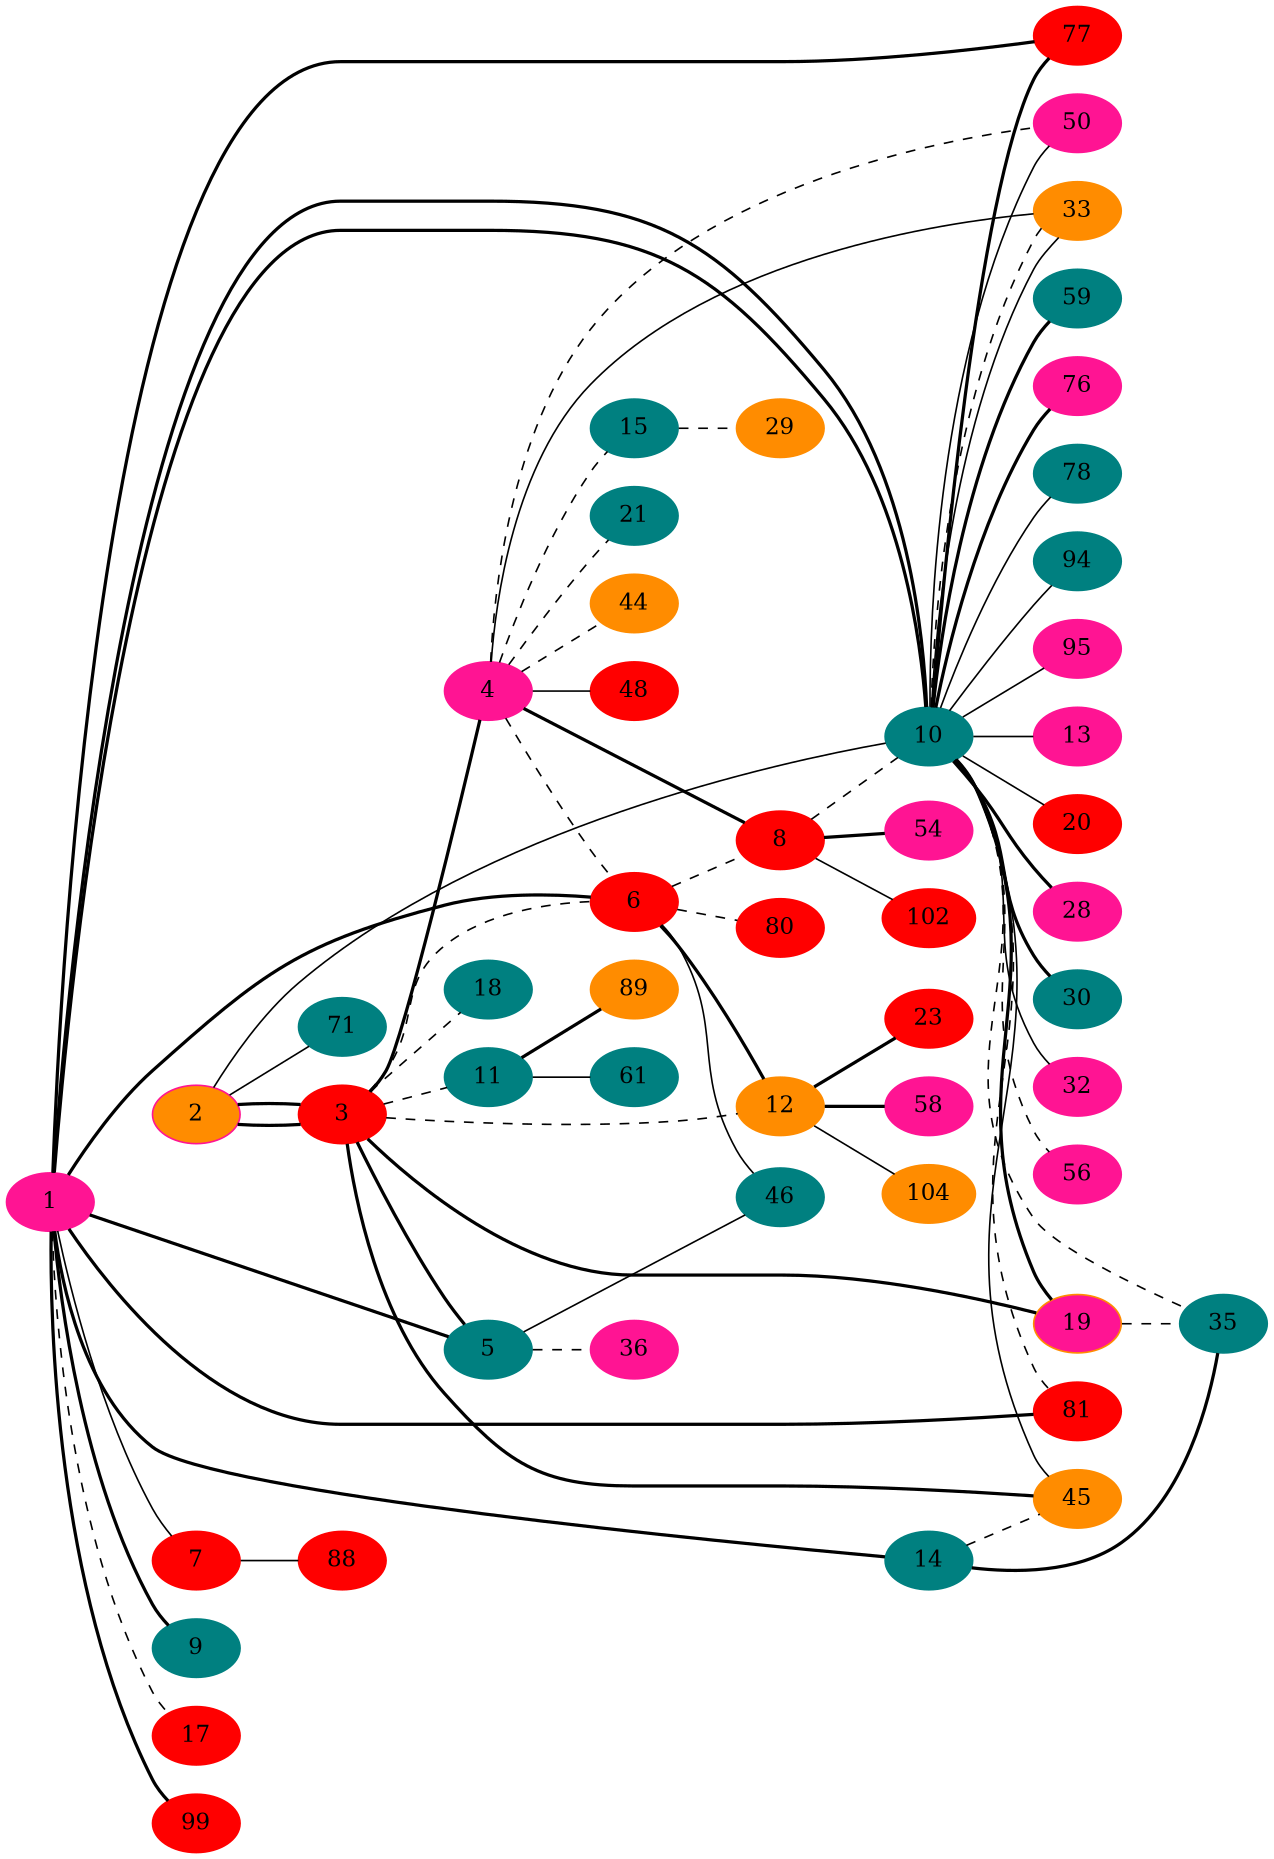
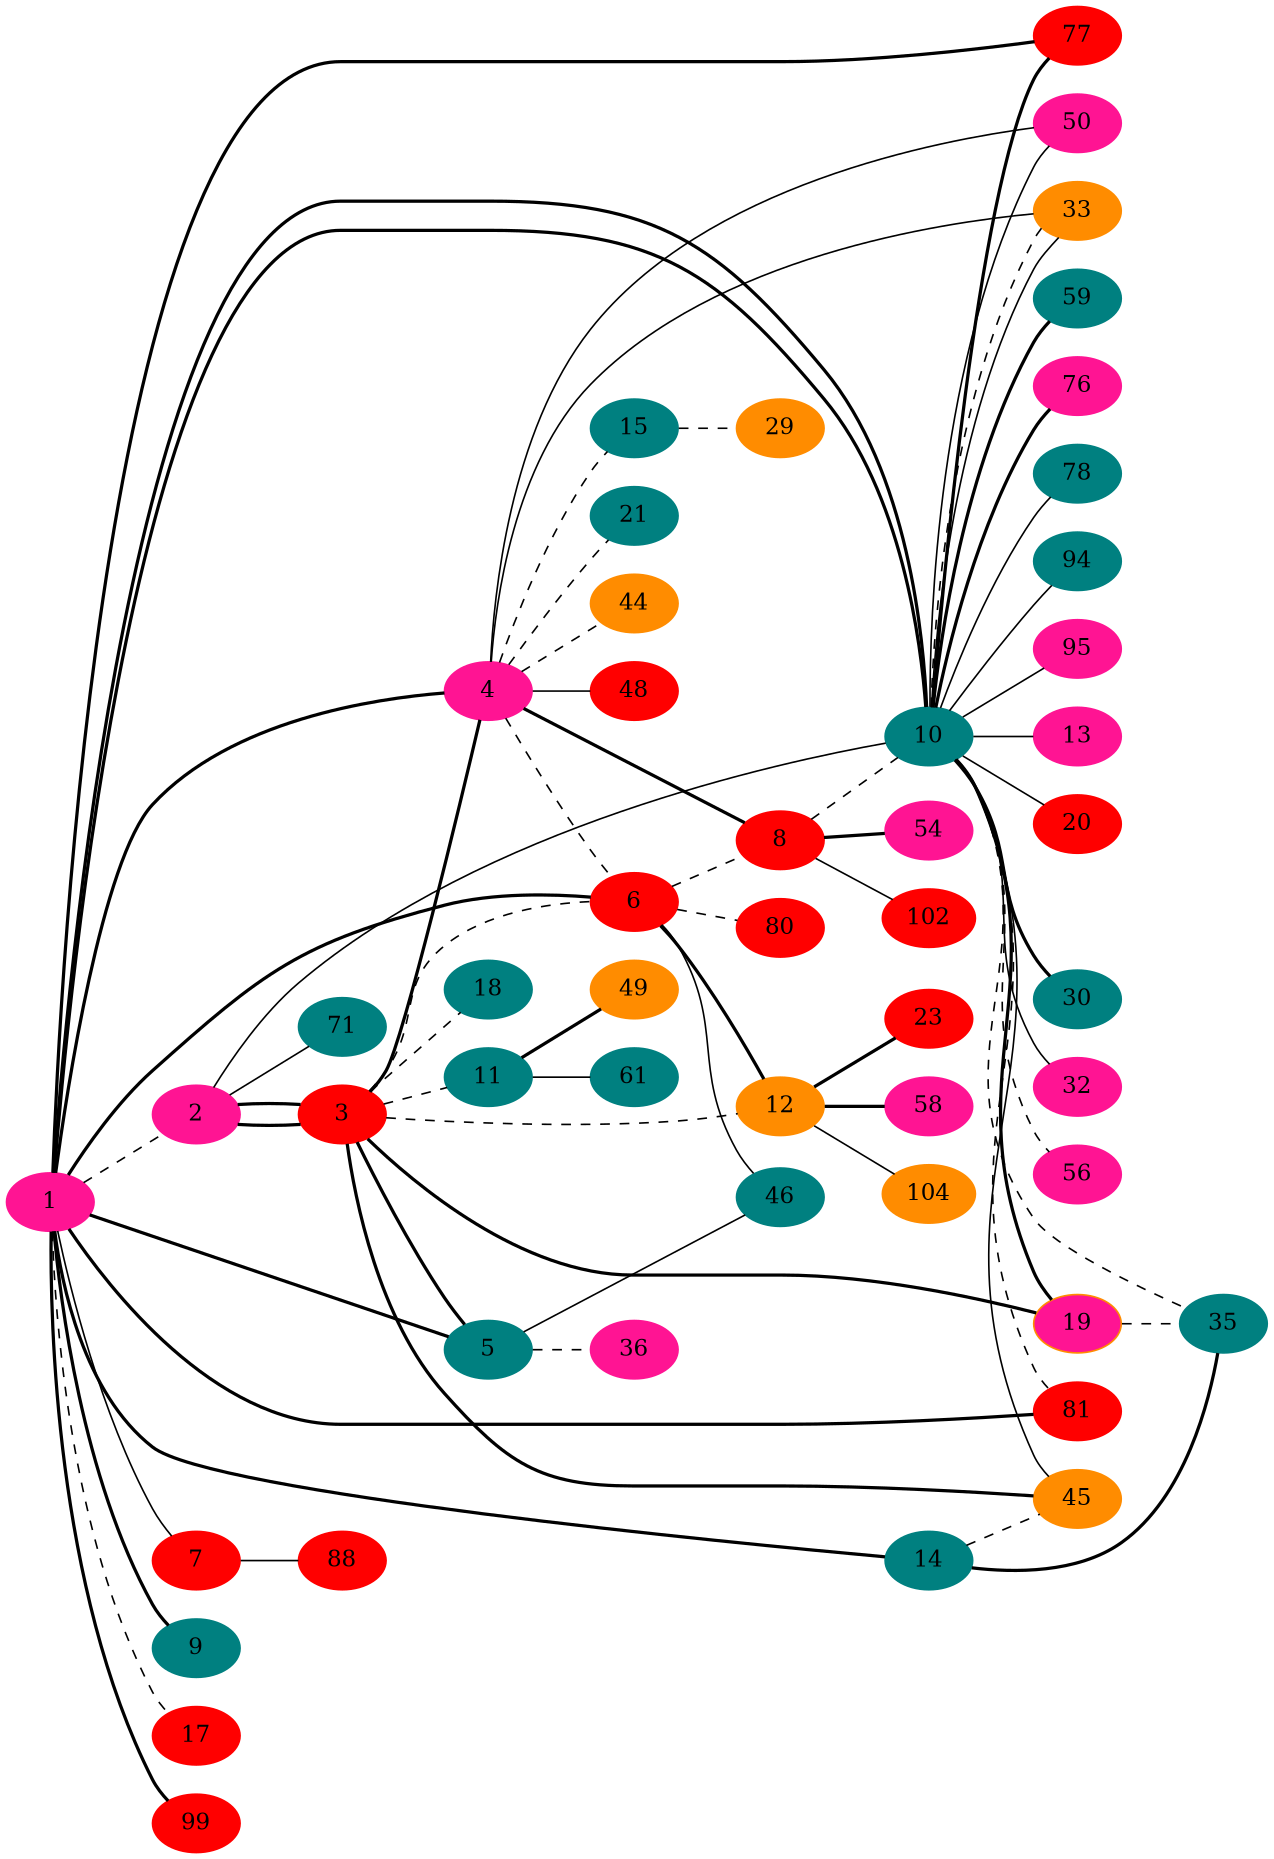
(642, 277) -> (642, 277)
none -> (135, 832)
(1077, 912) -> none
(634, 990) -> (634, 990)
(196, 1114) -> (196, 1114)
none -> (123, 1158)
